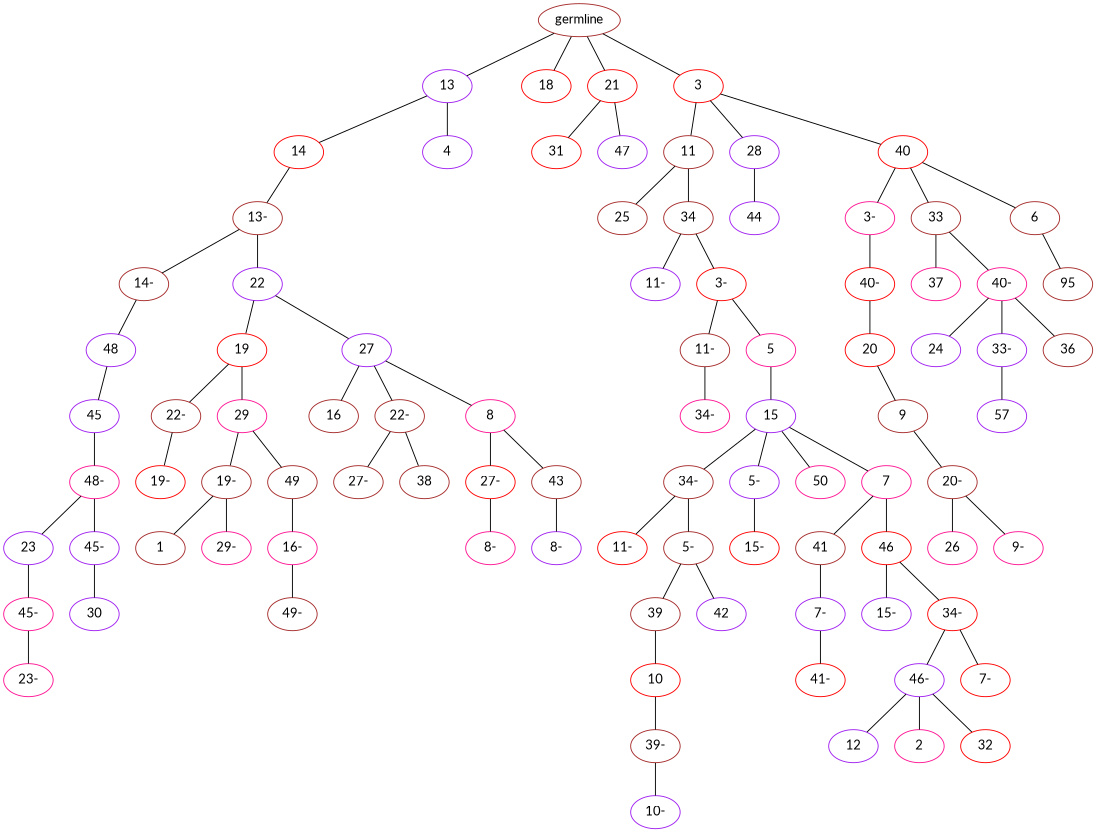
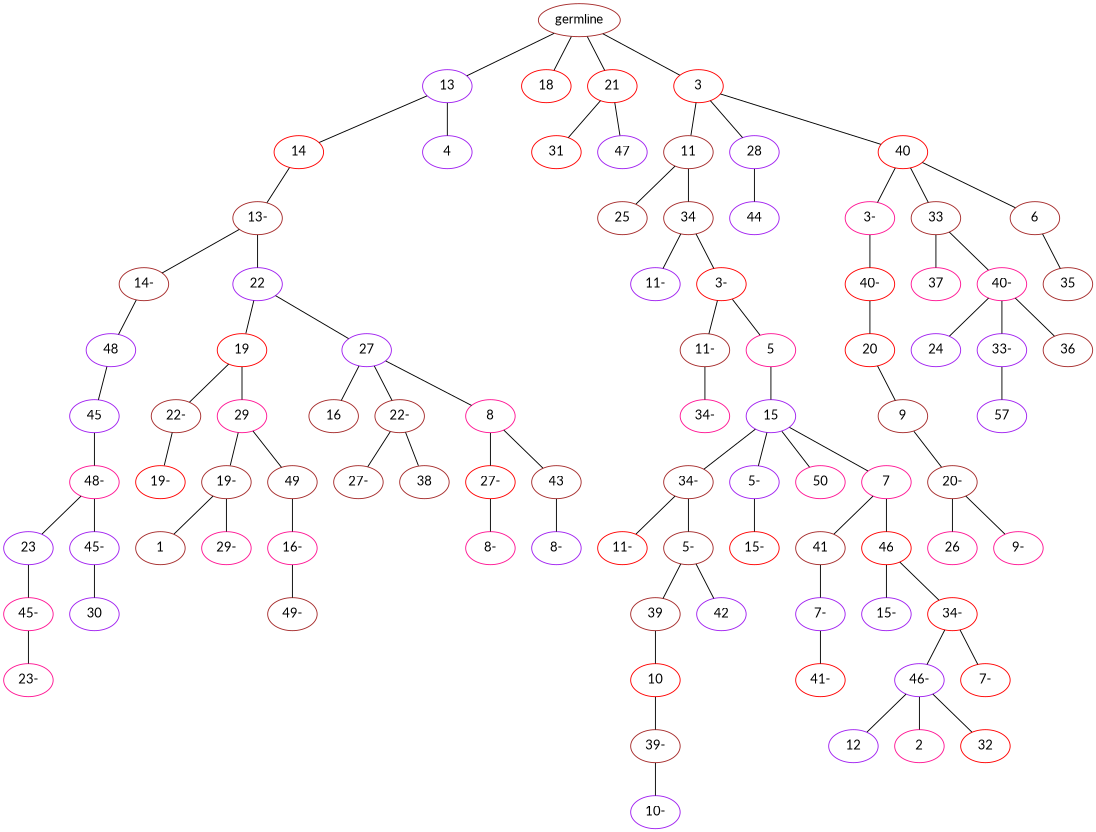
(1068, 284) -> (1068, 284)
